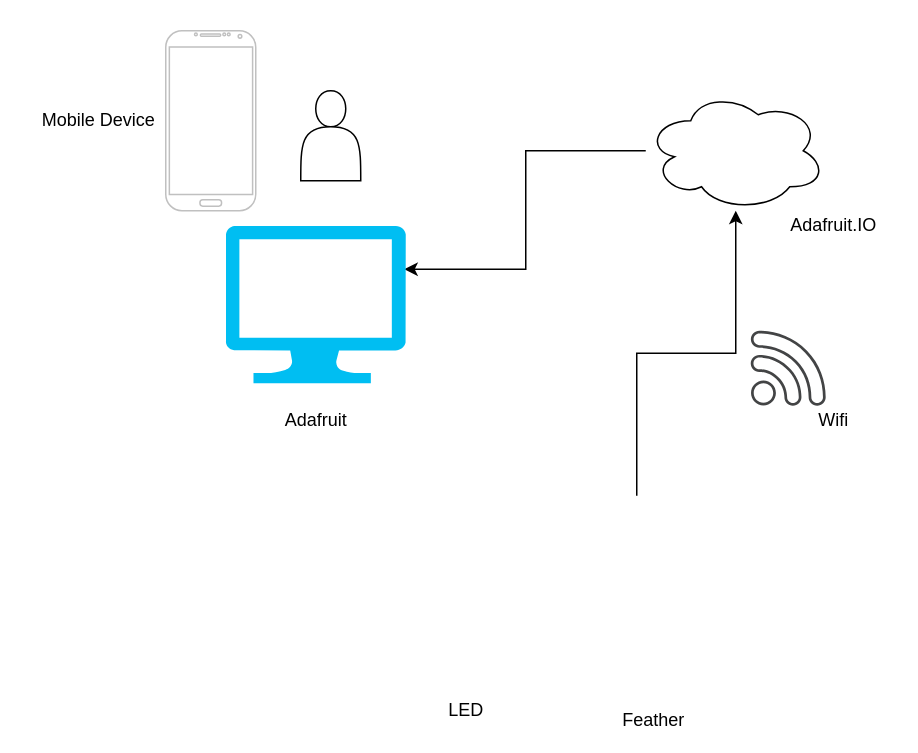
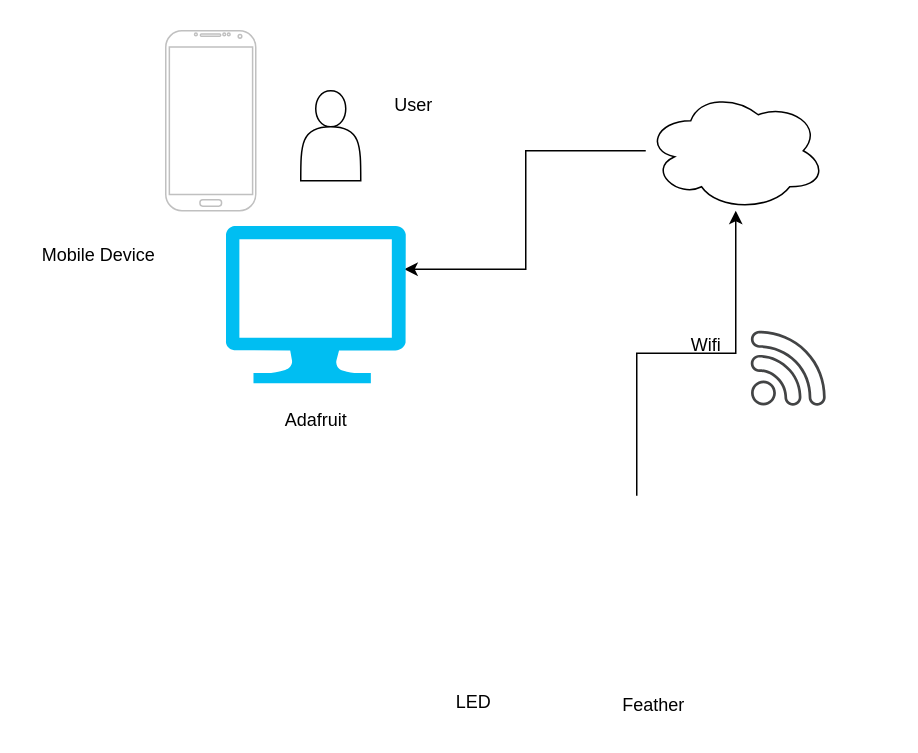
none -> (413, 106)
(98, 121) -> (98, 256)
(833, 226) -> none
(833, 421) -> (706, 346)
(466, 710) -> (473, 703)
(653, 721) -> (653, 706)
